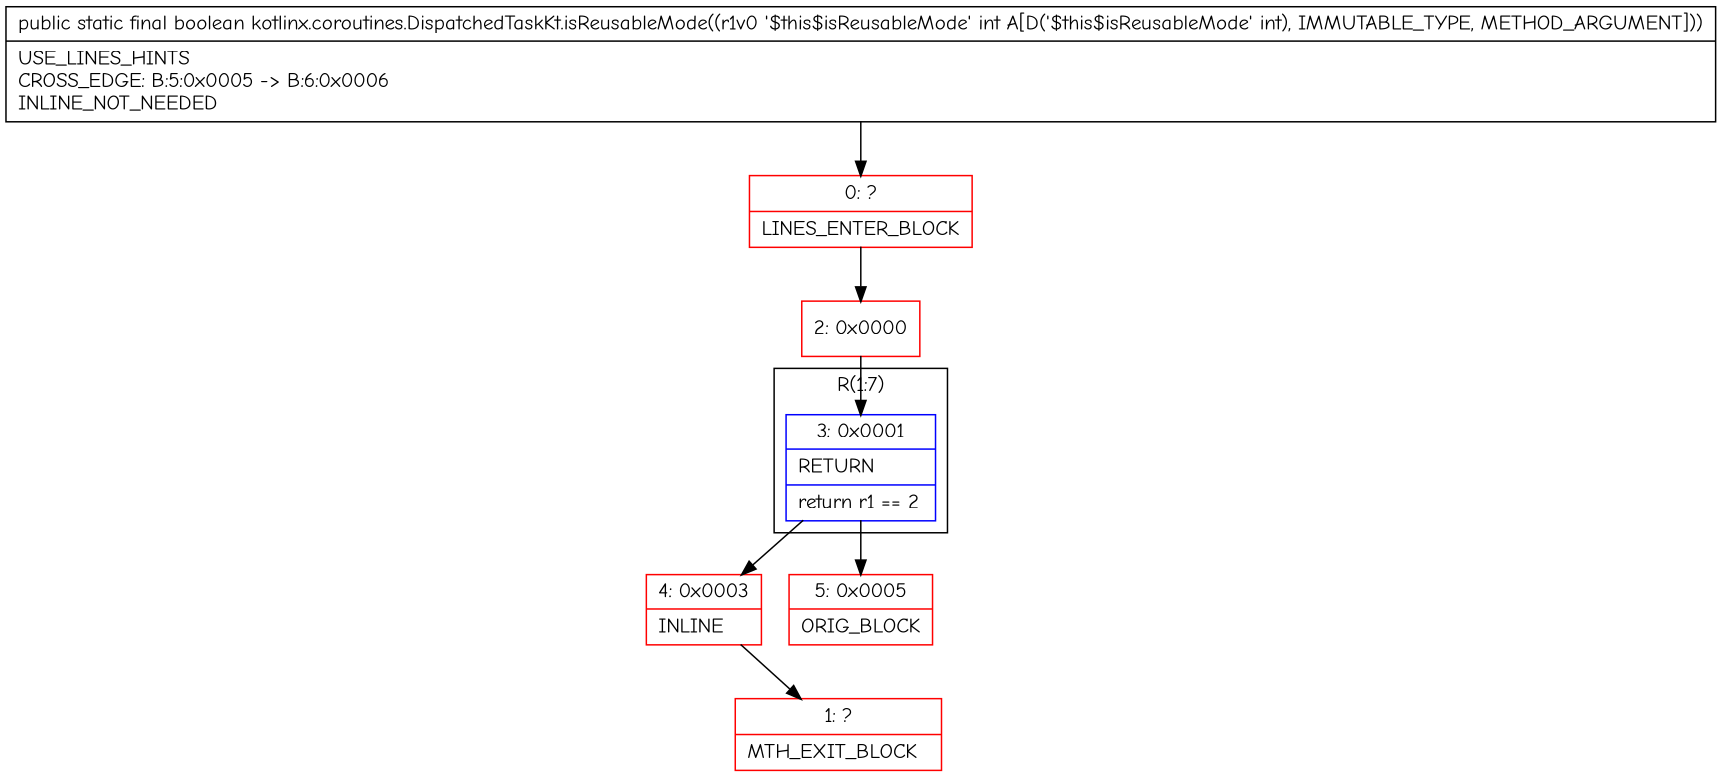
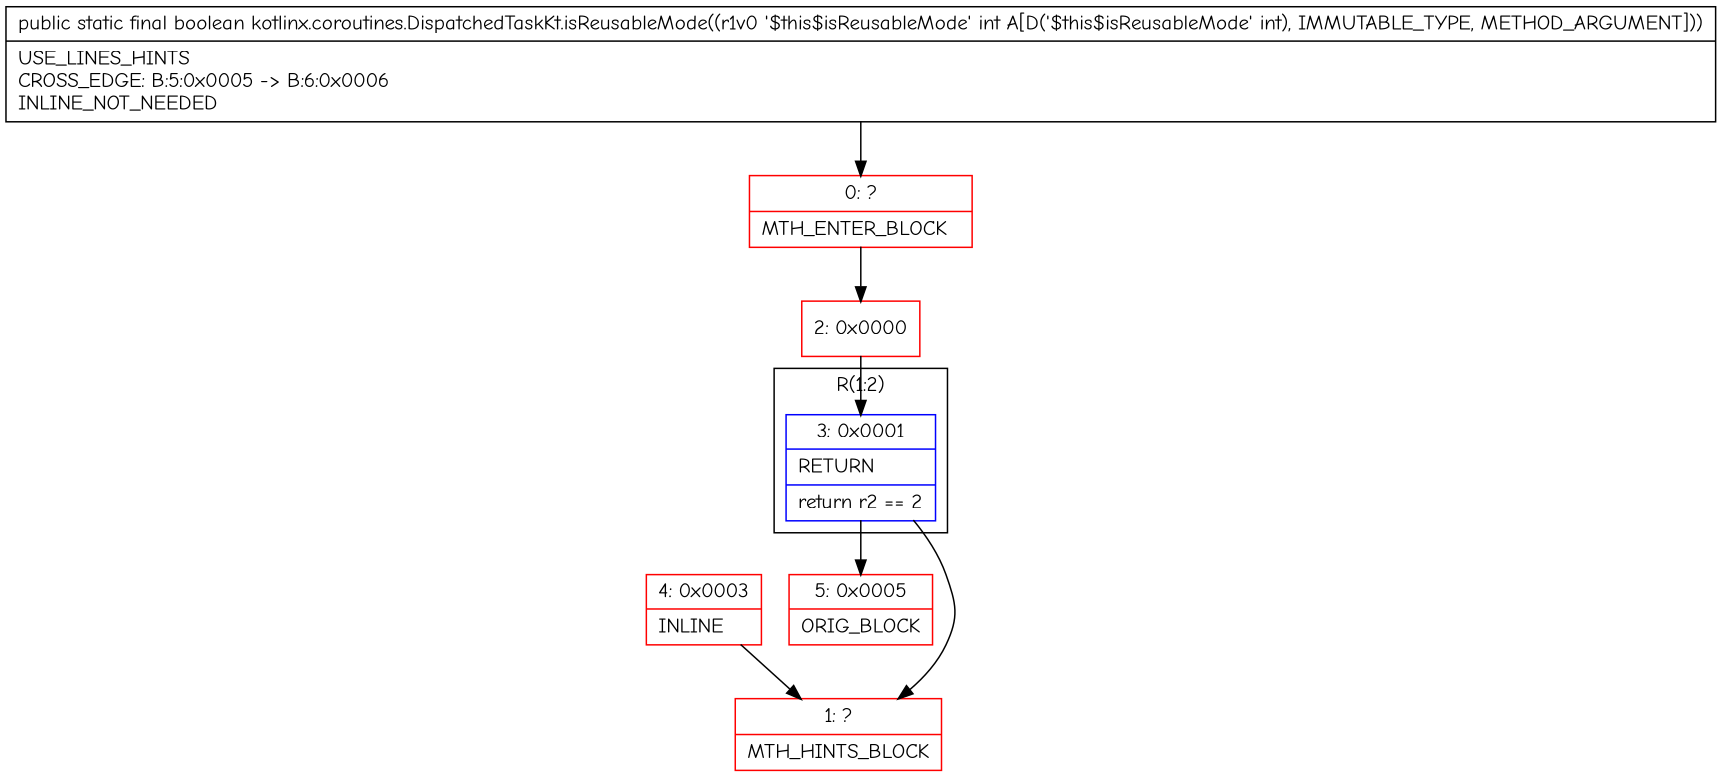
(861, 229) -> (854, 229)
(861, 386) -> (861, 386)
(859, 502) -> (861, 502)
(778, 543) -> (955, 607)
(832, 752) -> (838, 752)
